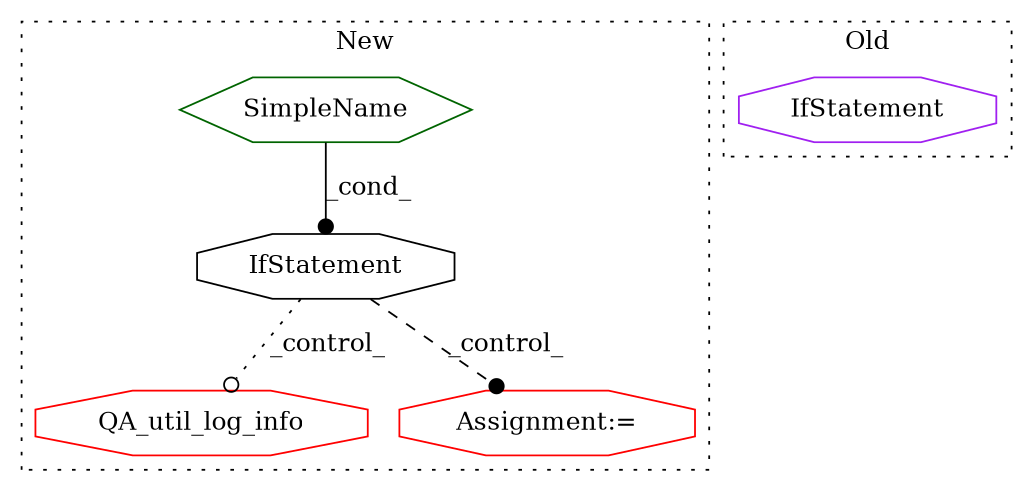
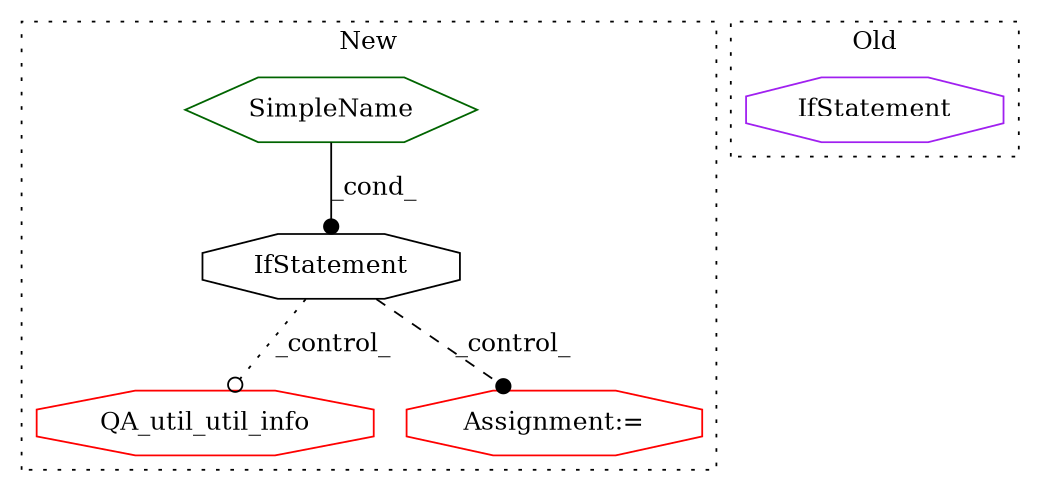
(202, 423) -> (205, 423)
